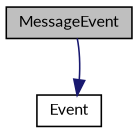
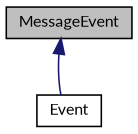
(80, 59) -> (59, 75)
